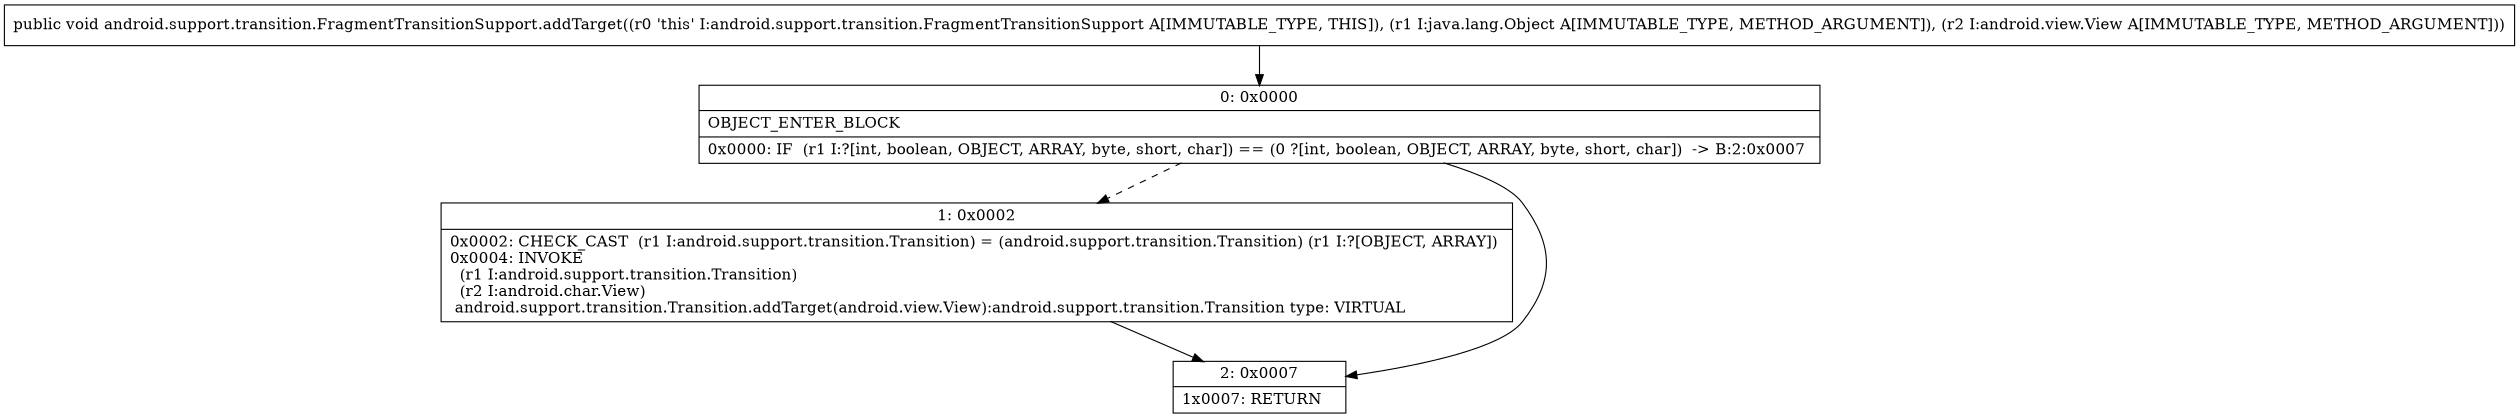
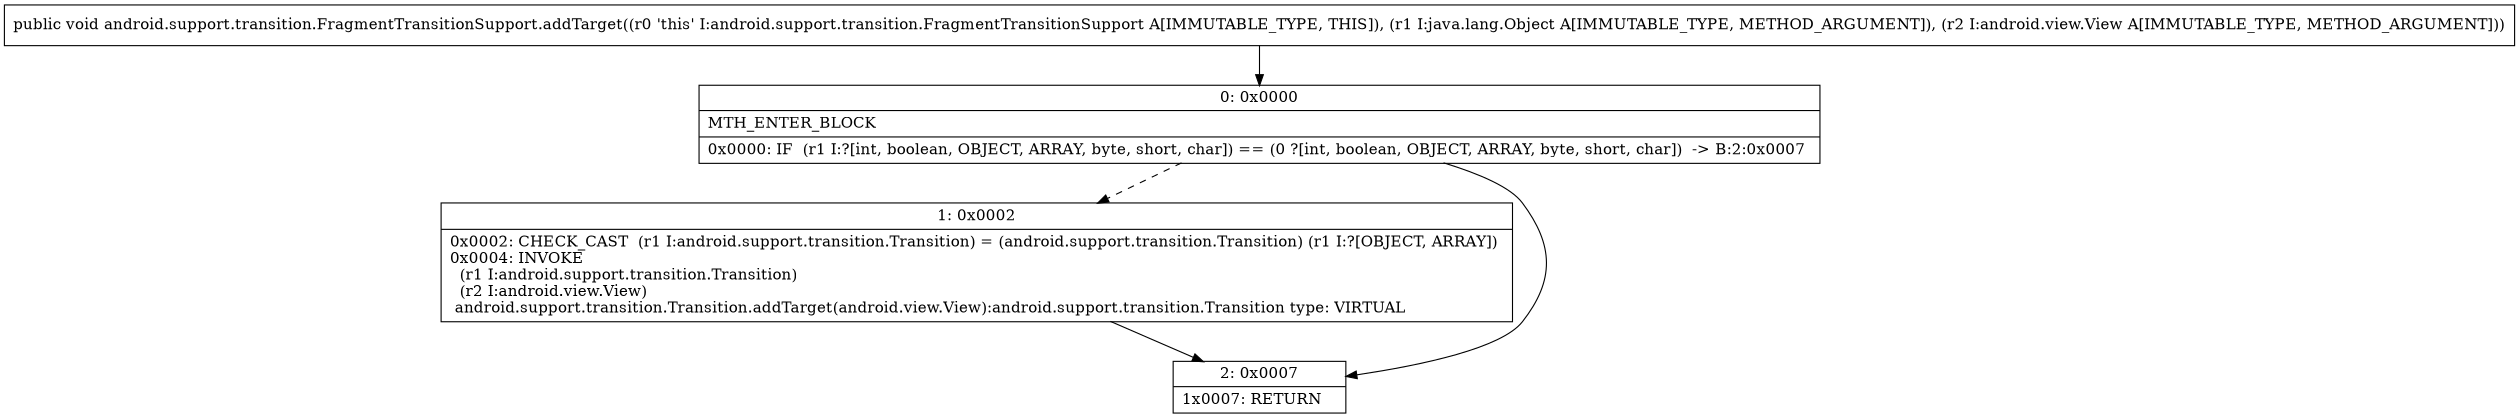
(804, 123) -> (793, 123)
(548, 292) -> (549, 292)
